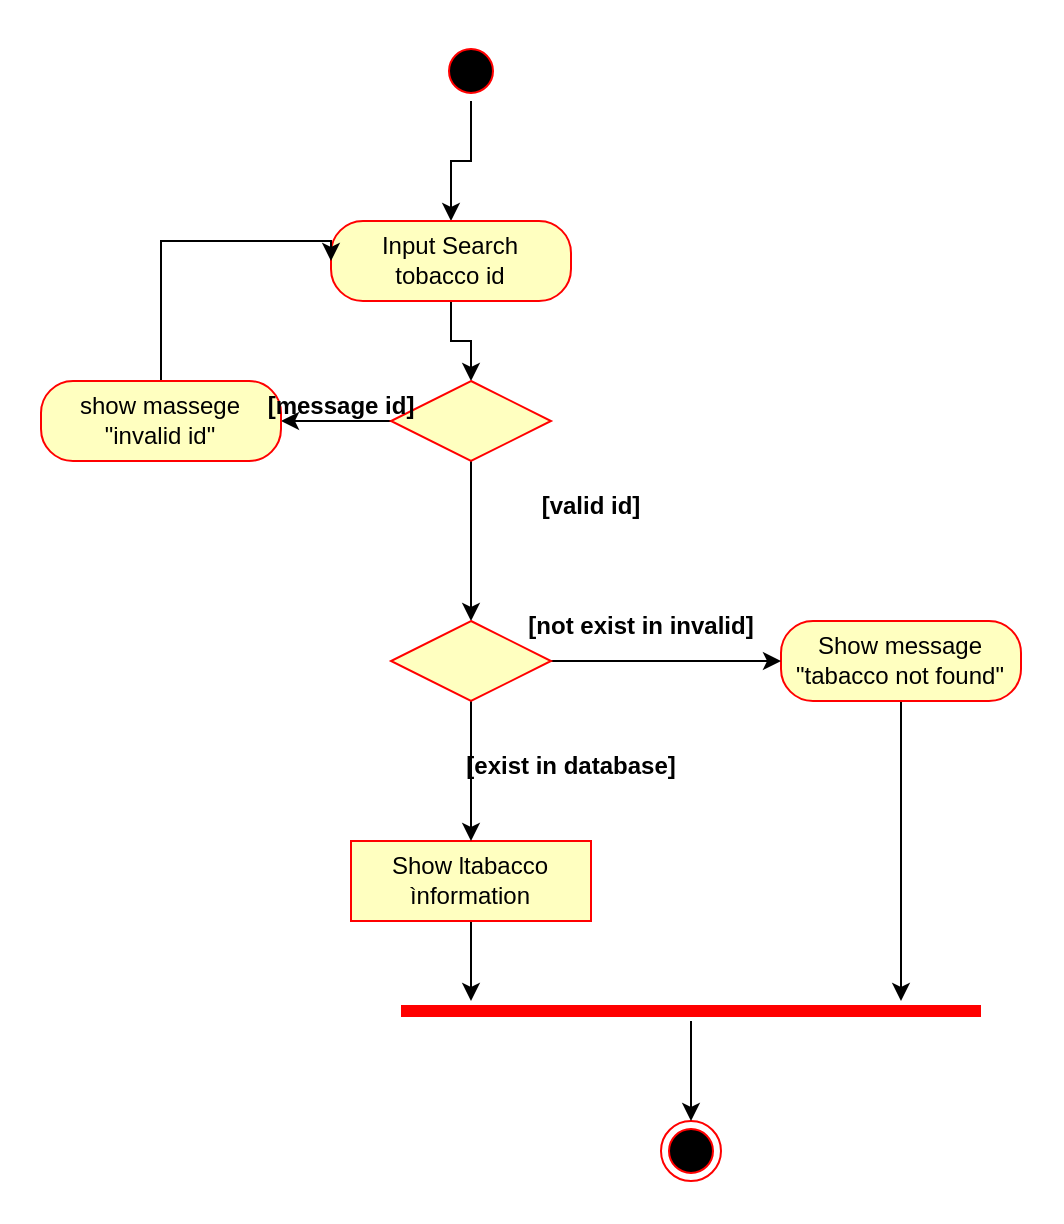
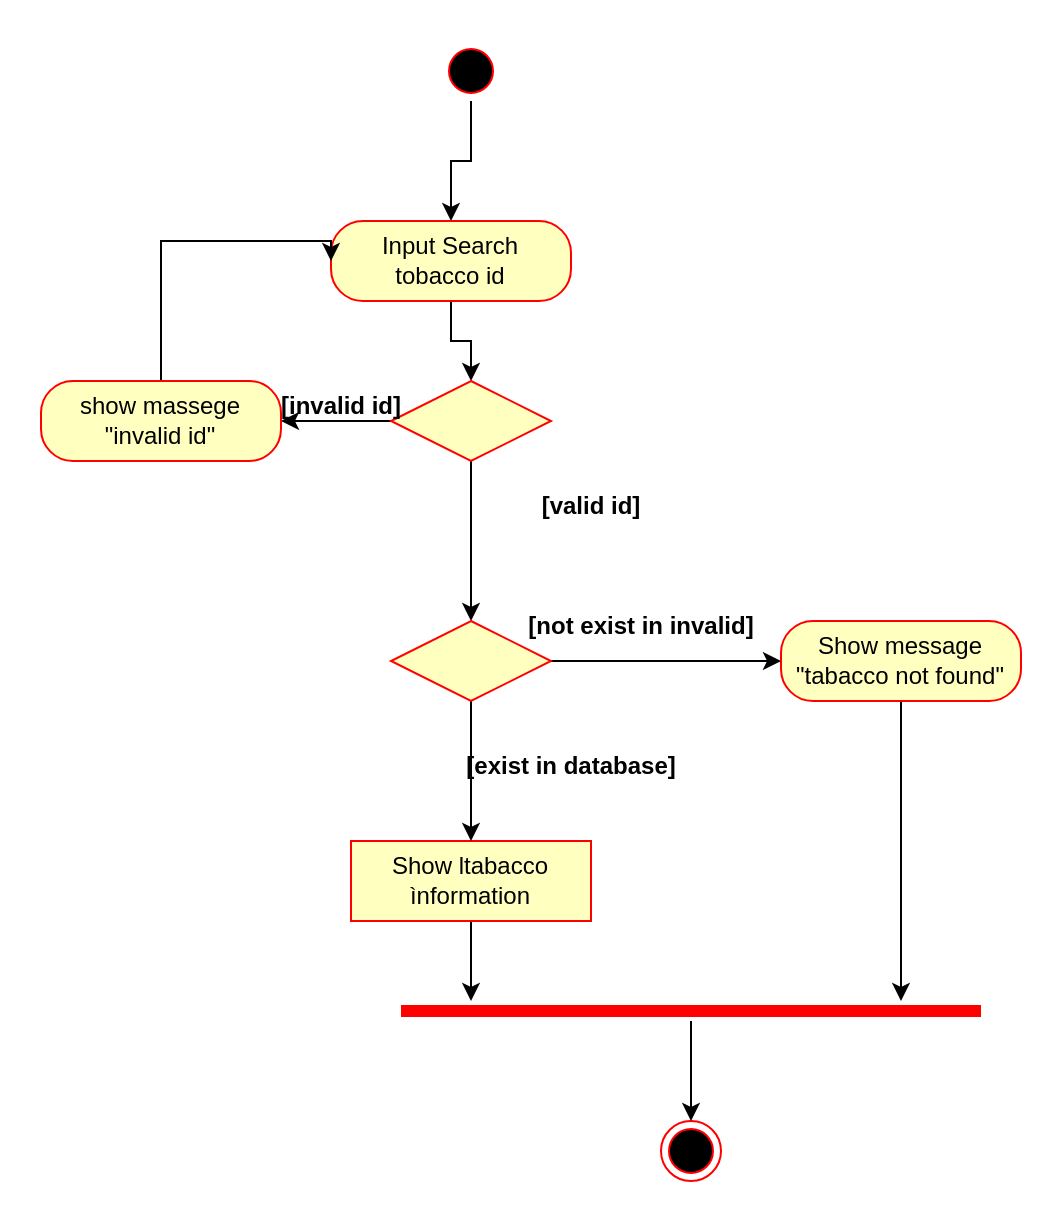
(342, 407) -> (342, 407)
